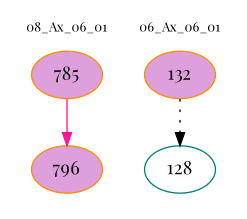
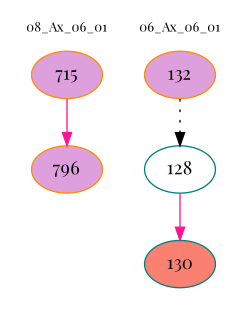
(67, 75) -> (67, 75)
none -> (180, 264)
